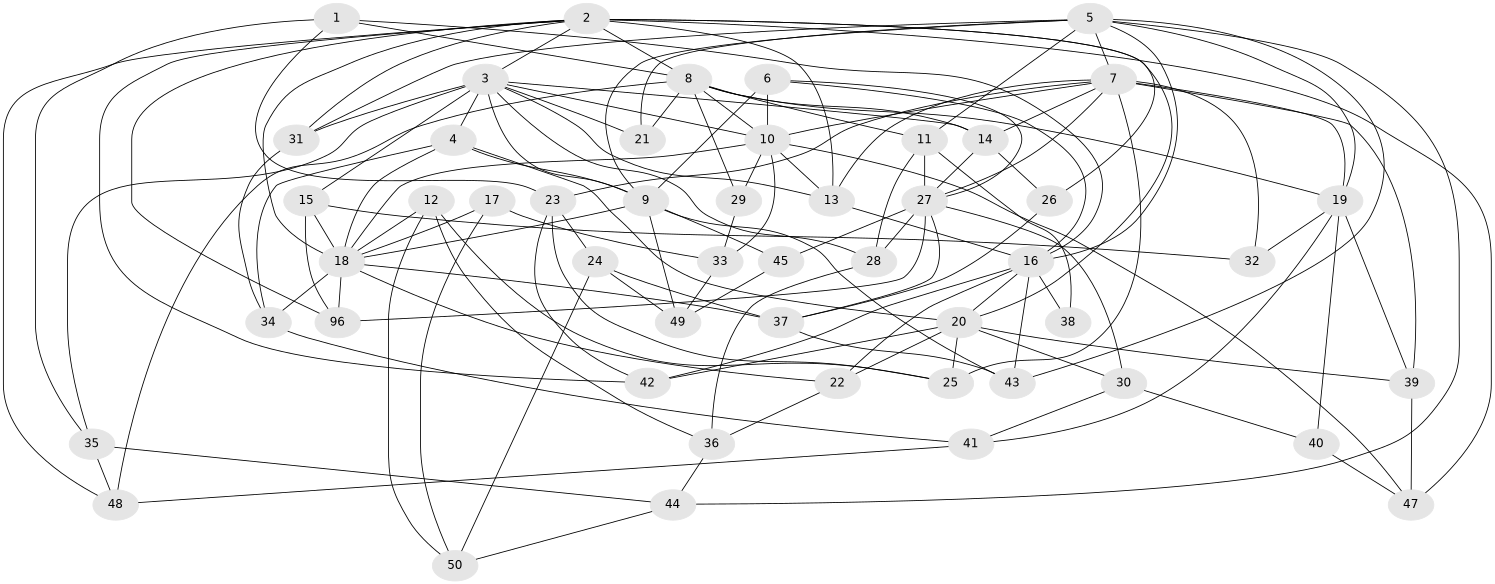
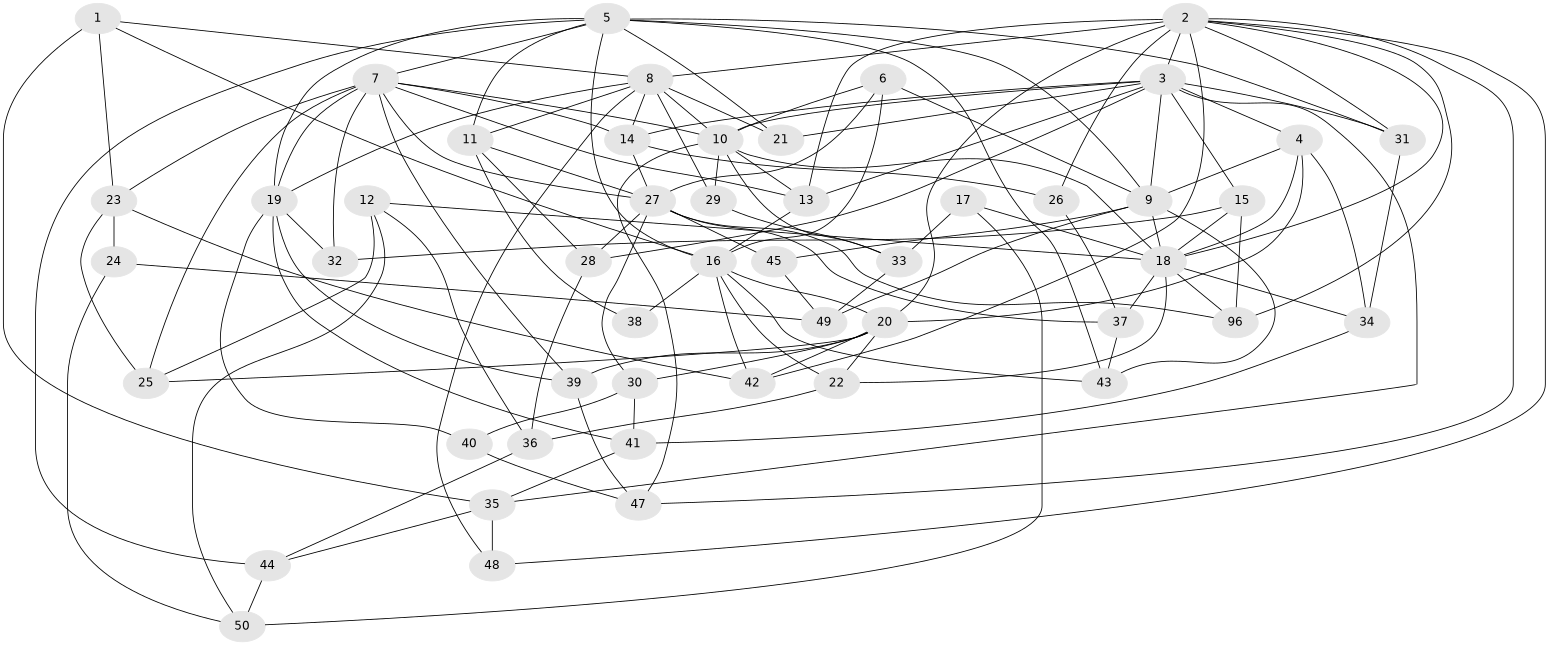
(686, 295) -> none
(543, 475) -> (563, 475)
